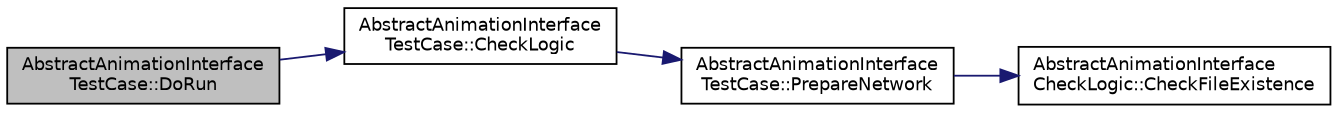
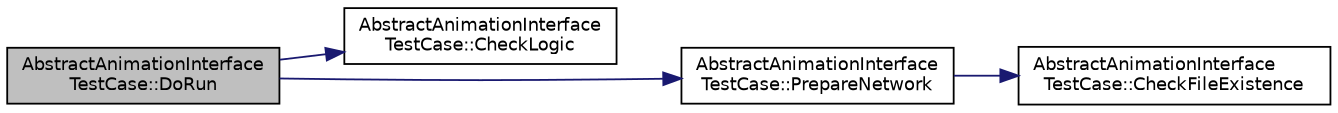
(640, 55) -> (471, 80)
(1175, 76) -> (1175, 76)
